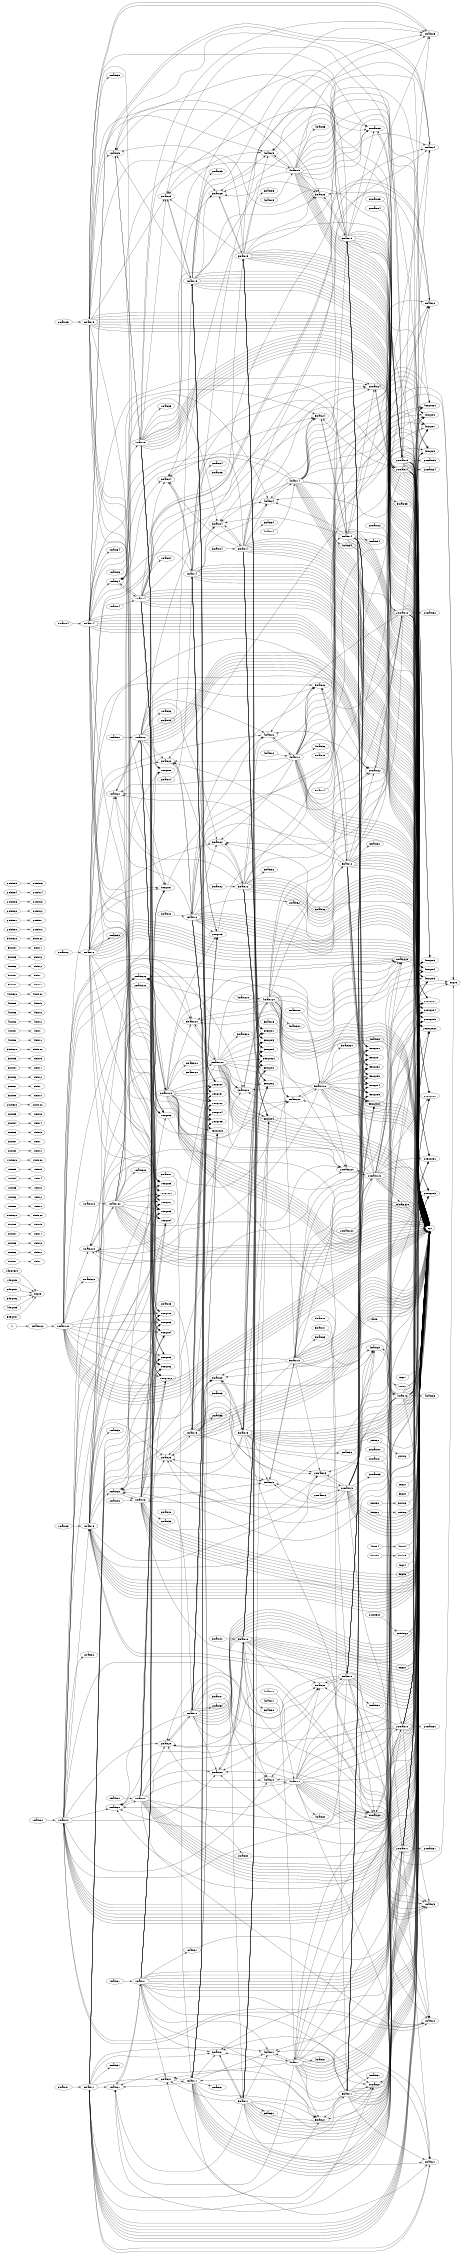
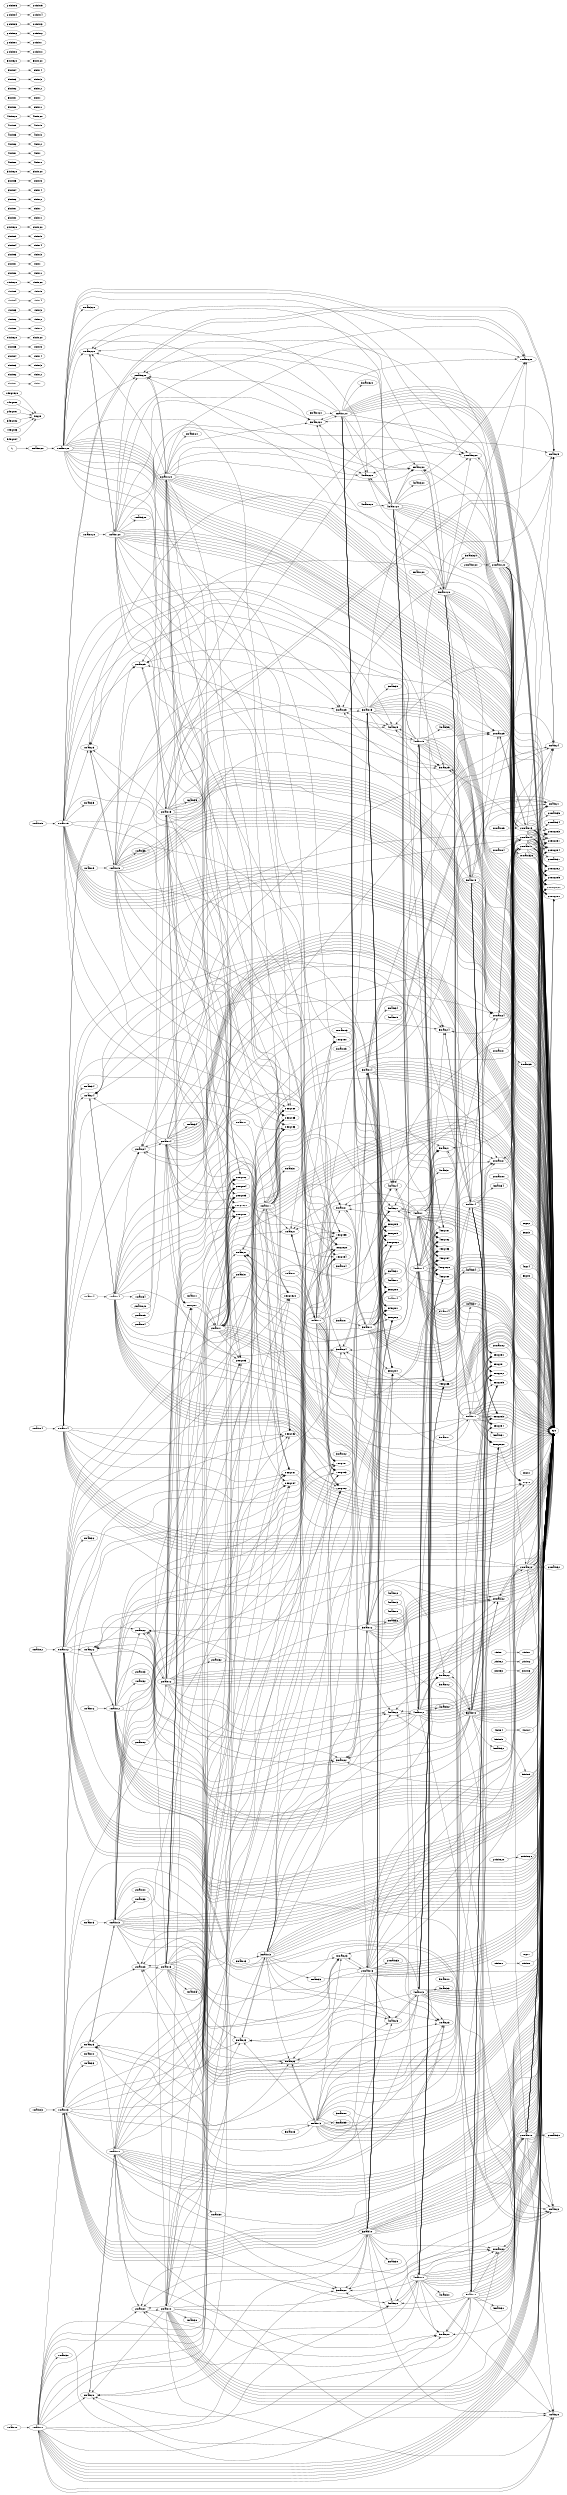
(320, 756) -> none
(129, 846) -> none
(115, 1329) -> none
(202, 1587) -> (209, 1318)
